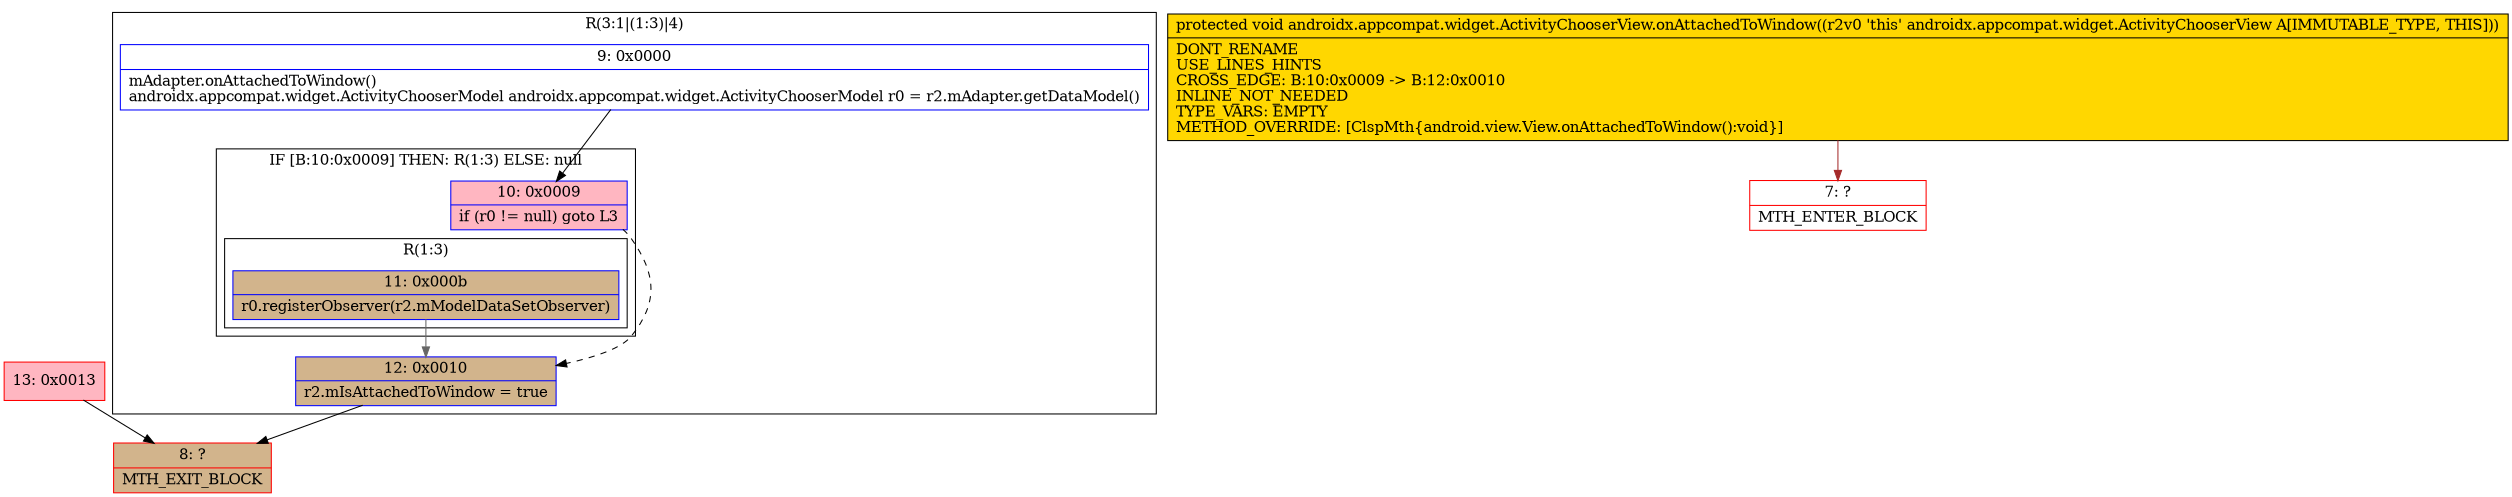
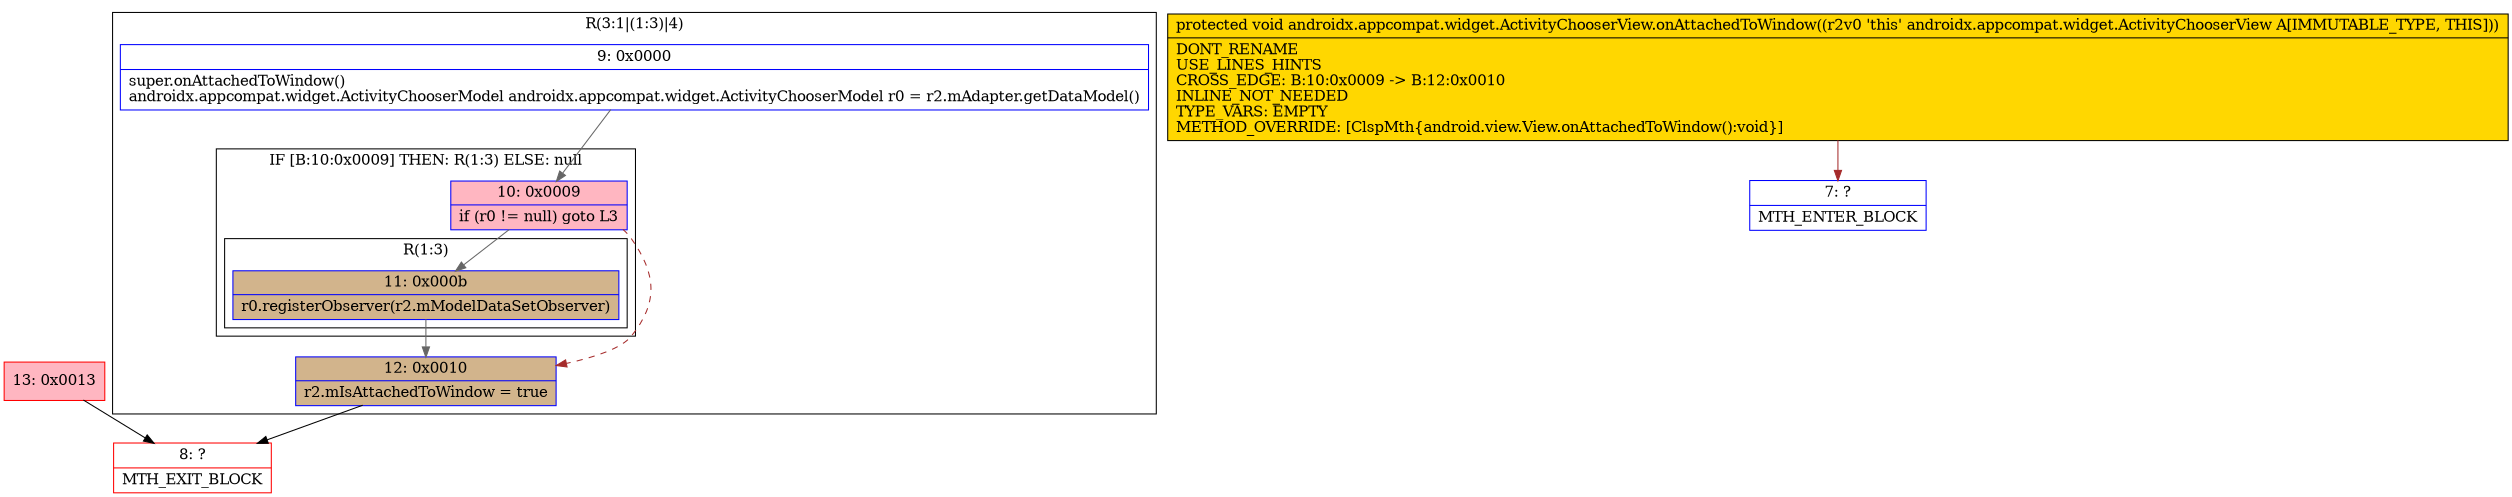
(253, 81) -> (237, 81)
(587, 141) -> (587, 141)
(1838, 205) -> (1838, 205)
none -> (487, 247)
(644, 316) -> (644, 316)
(192, 468) -> (192, 468)
